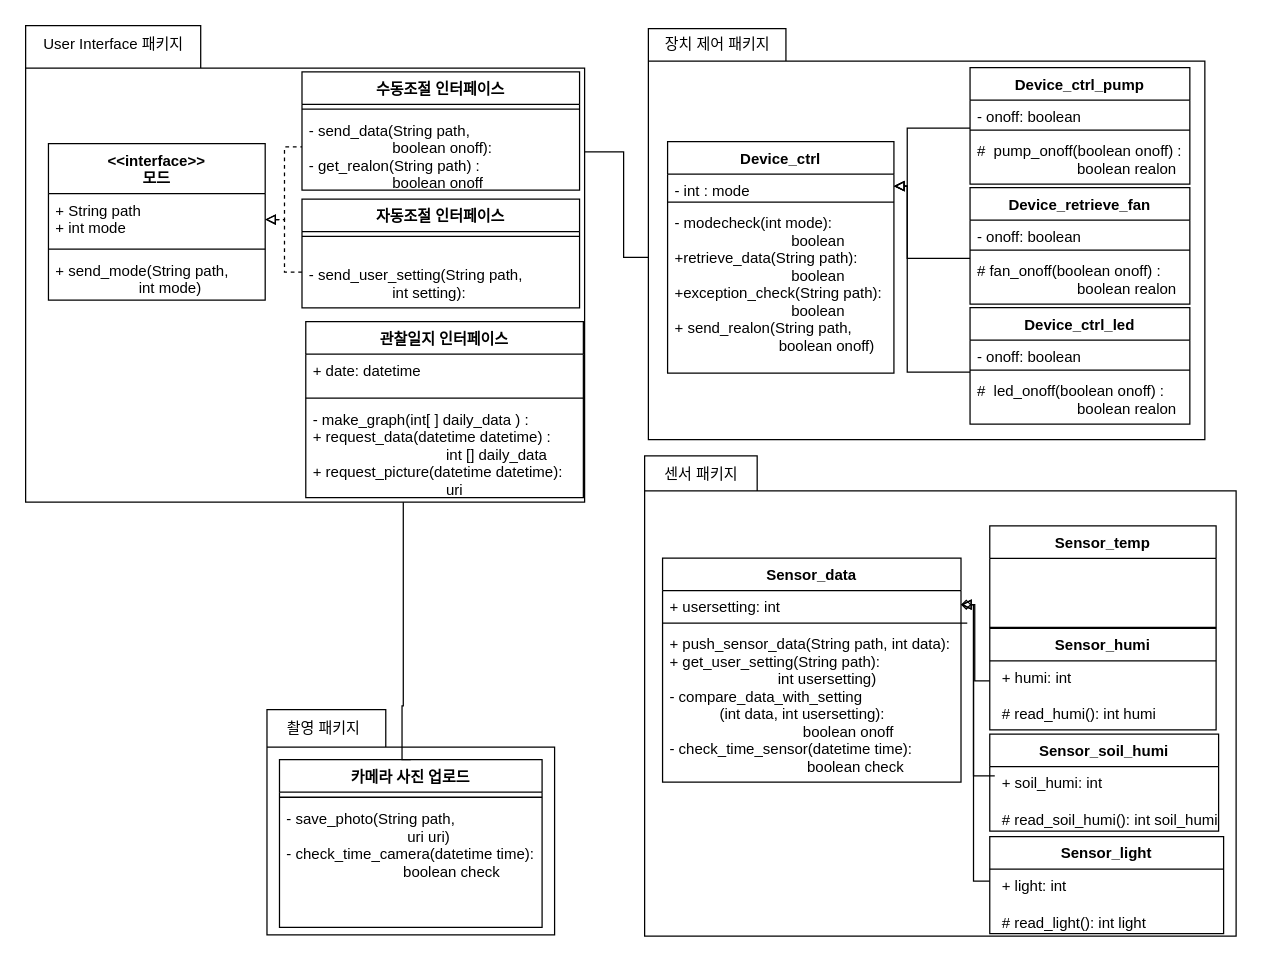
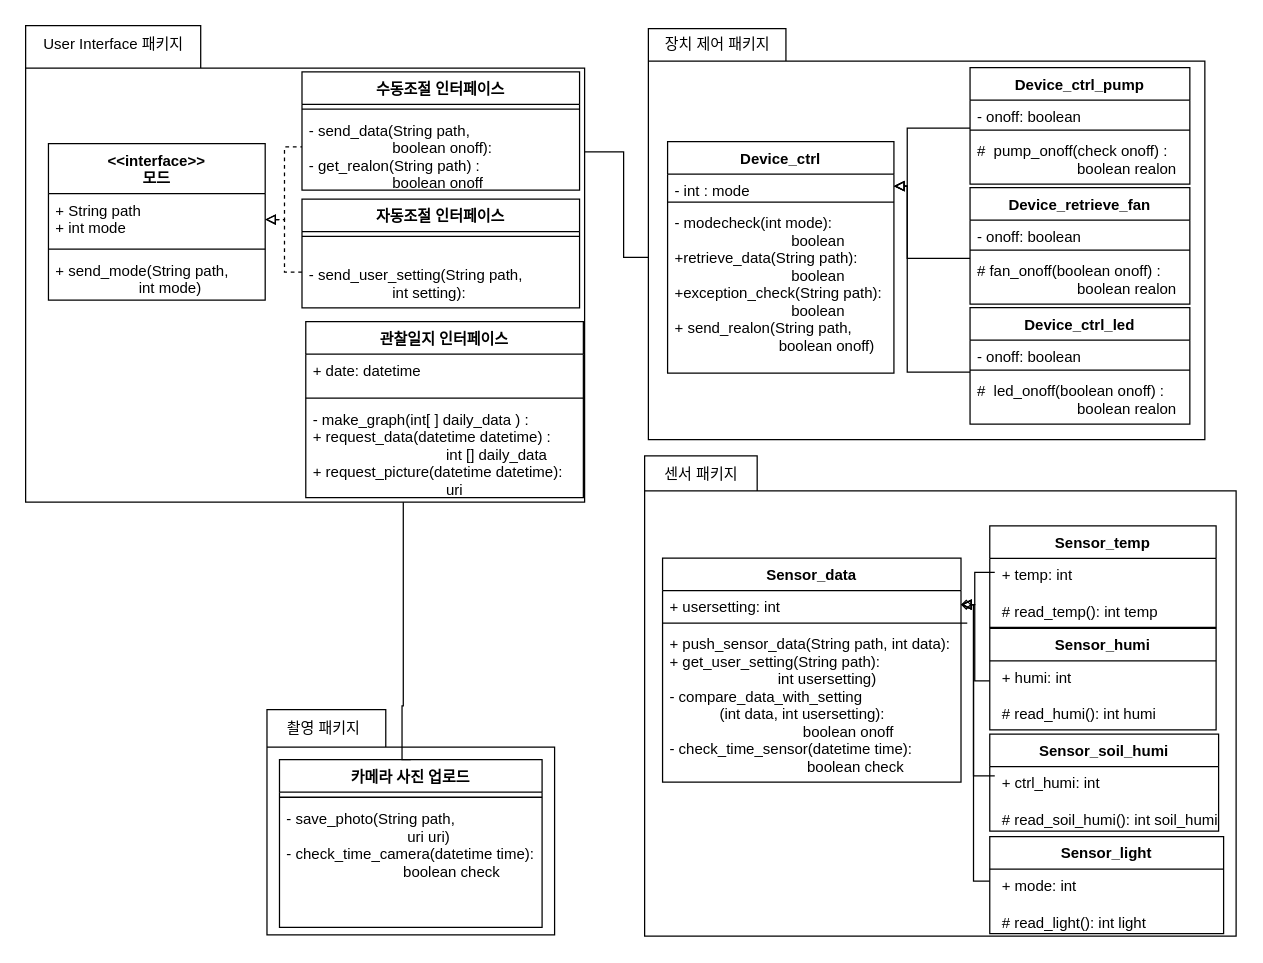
(1093, 151) -> (1086, 151)
none -> (1084, 572)
none -> (974, 576)
none -> (1084, 611)
(1055, 783) -> (1057, 783)
(1040, 885) -> (1040, 885)
